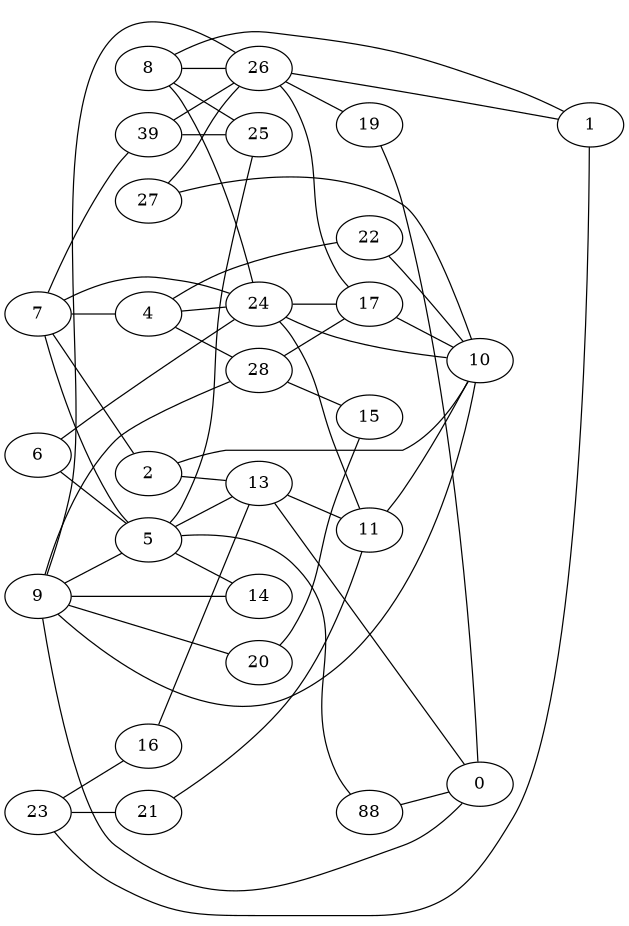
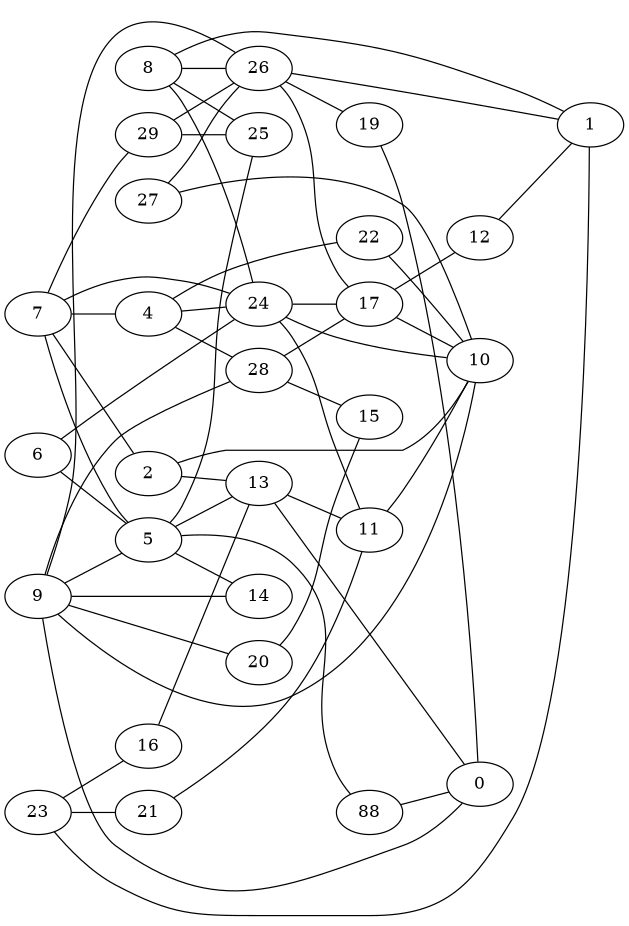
(149, 135) -> (149, 135)
none -> (480, 238)
